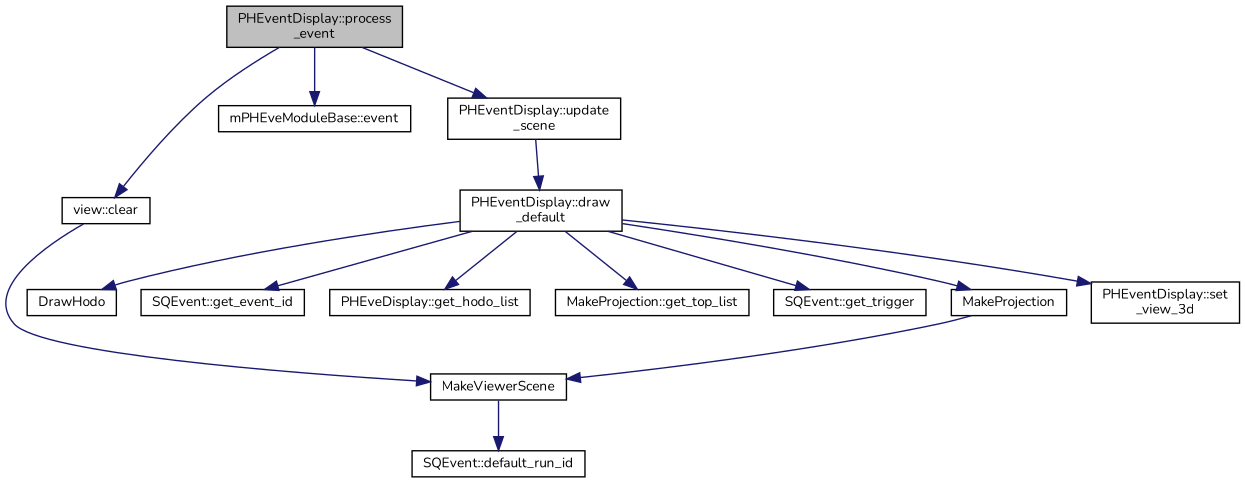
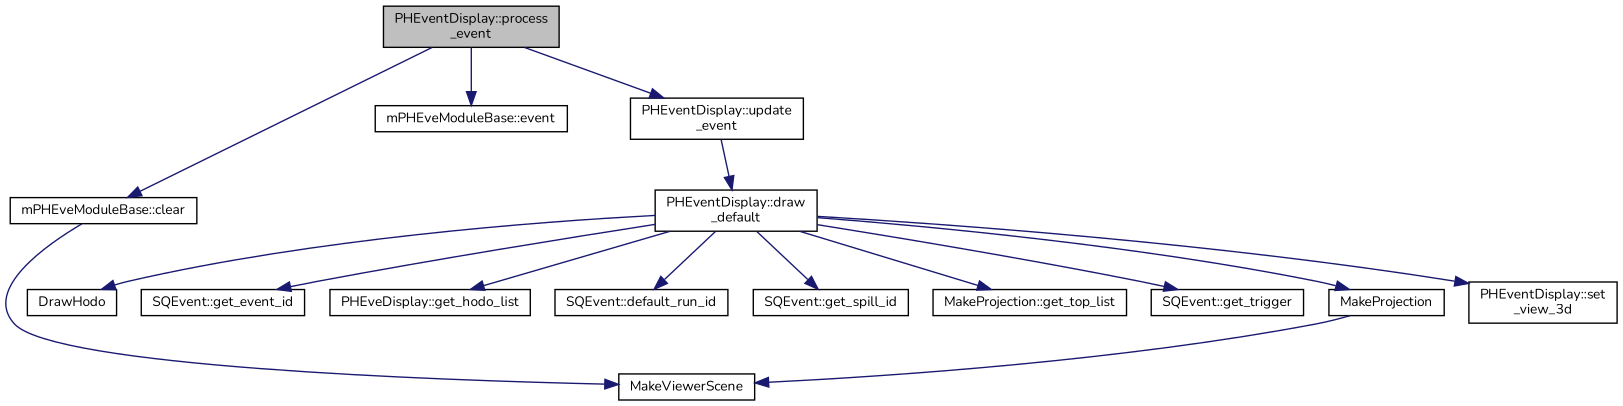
(534, 119) -> (717, 119)
(106, 211) -> (104, 211)
none -> (831, 303)
(499, 418) -> (690, 255)
